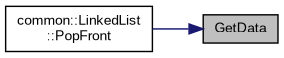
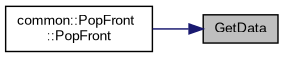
(79, 29) -> (79, 29)
